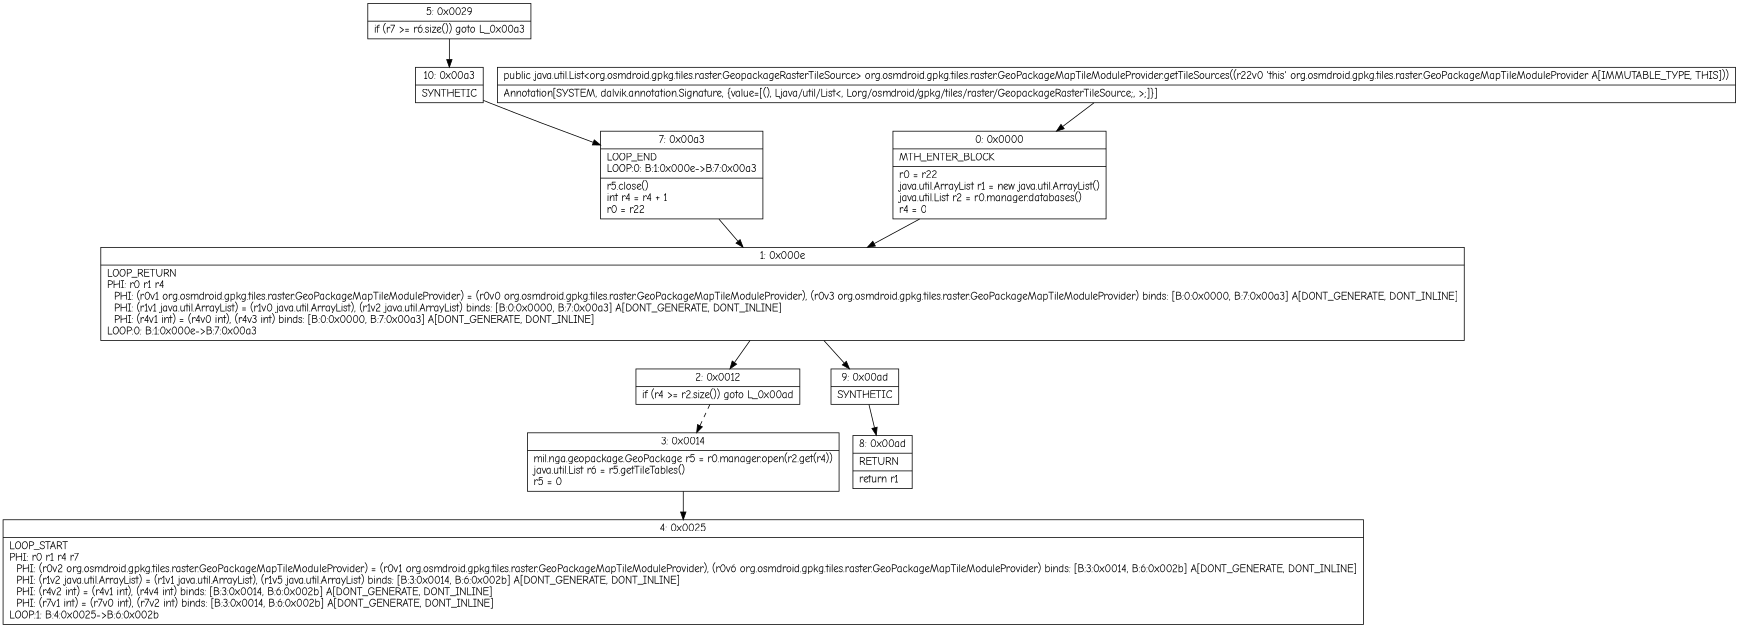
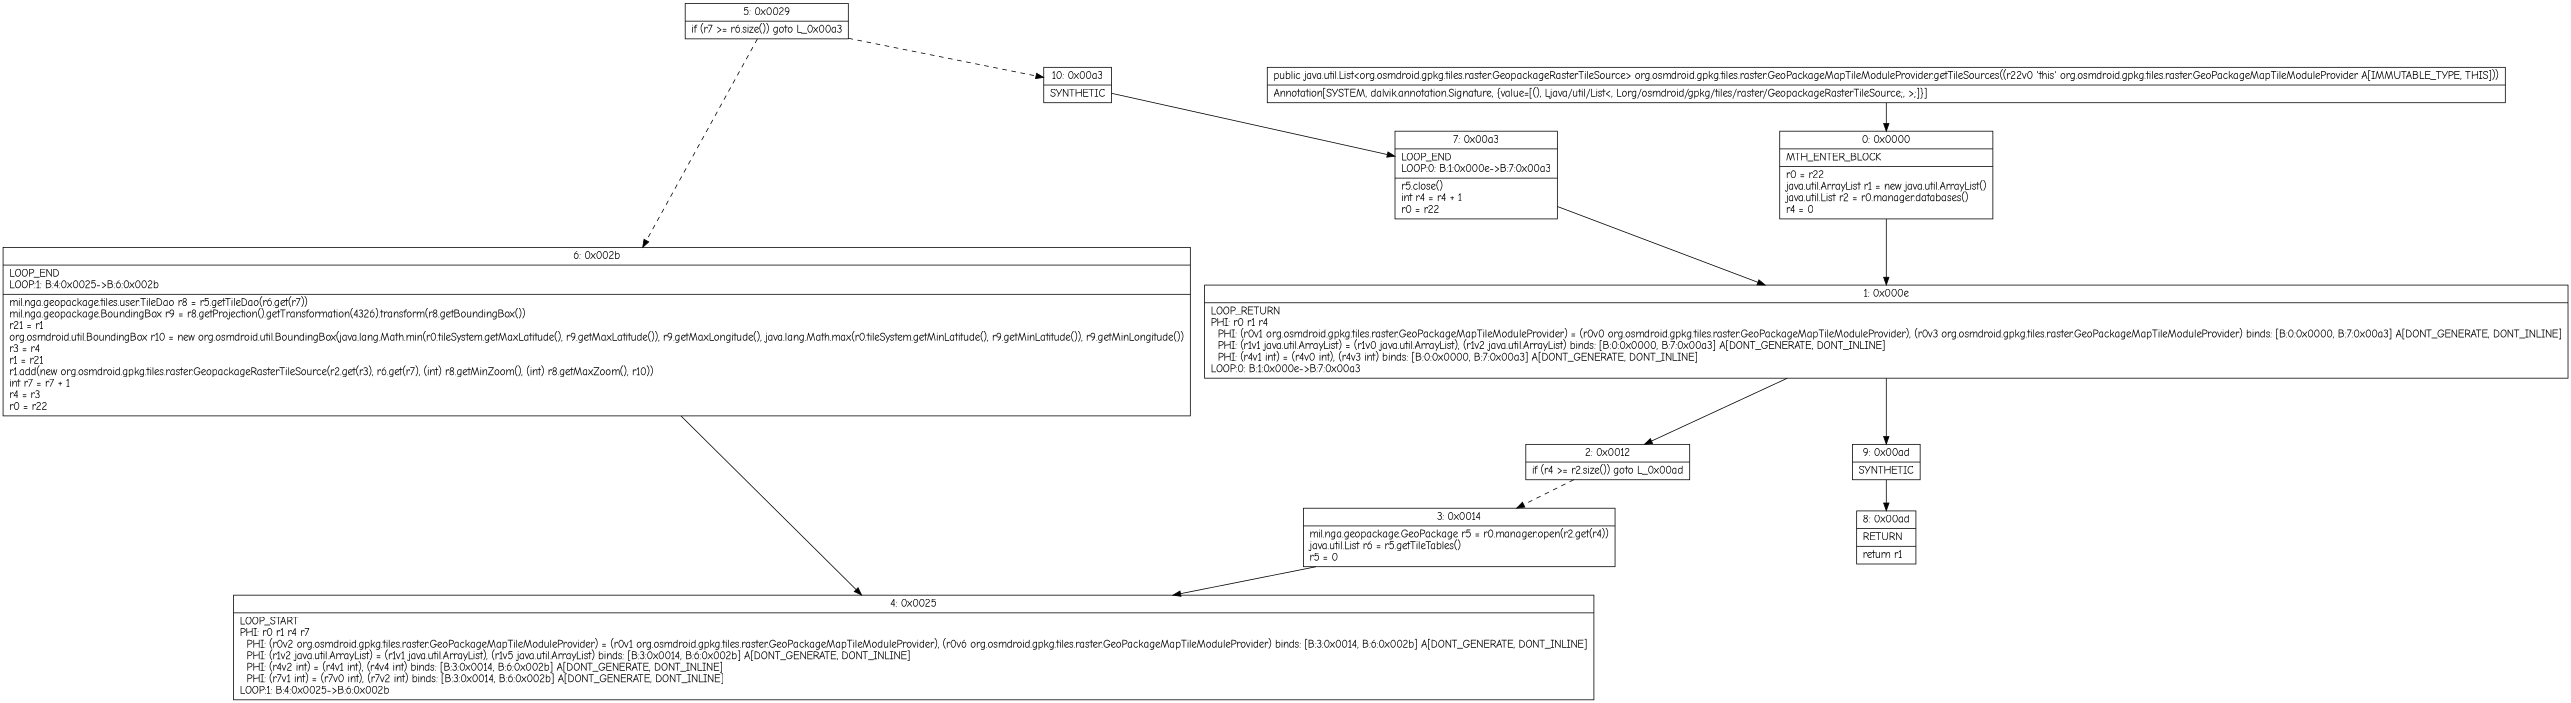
(449, 49) -> (942, 57)
none -> (597, 332)
